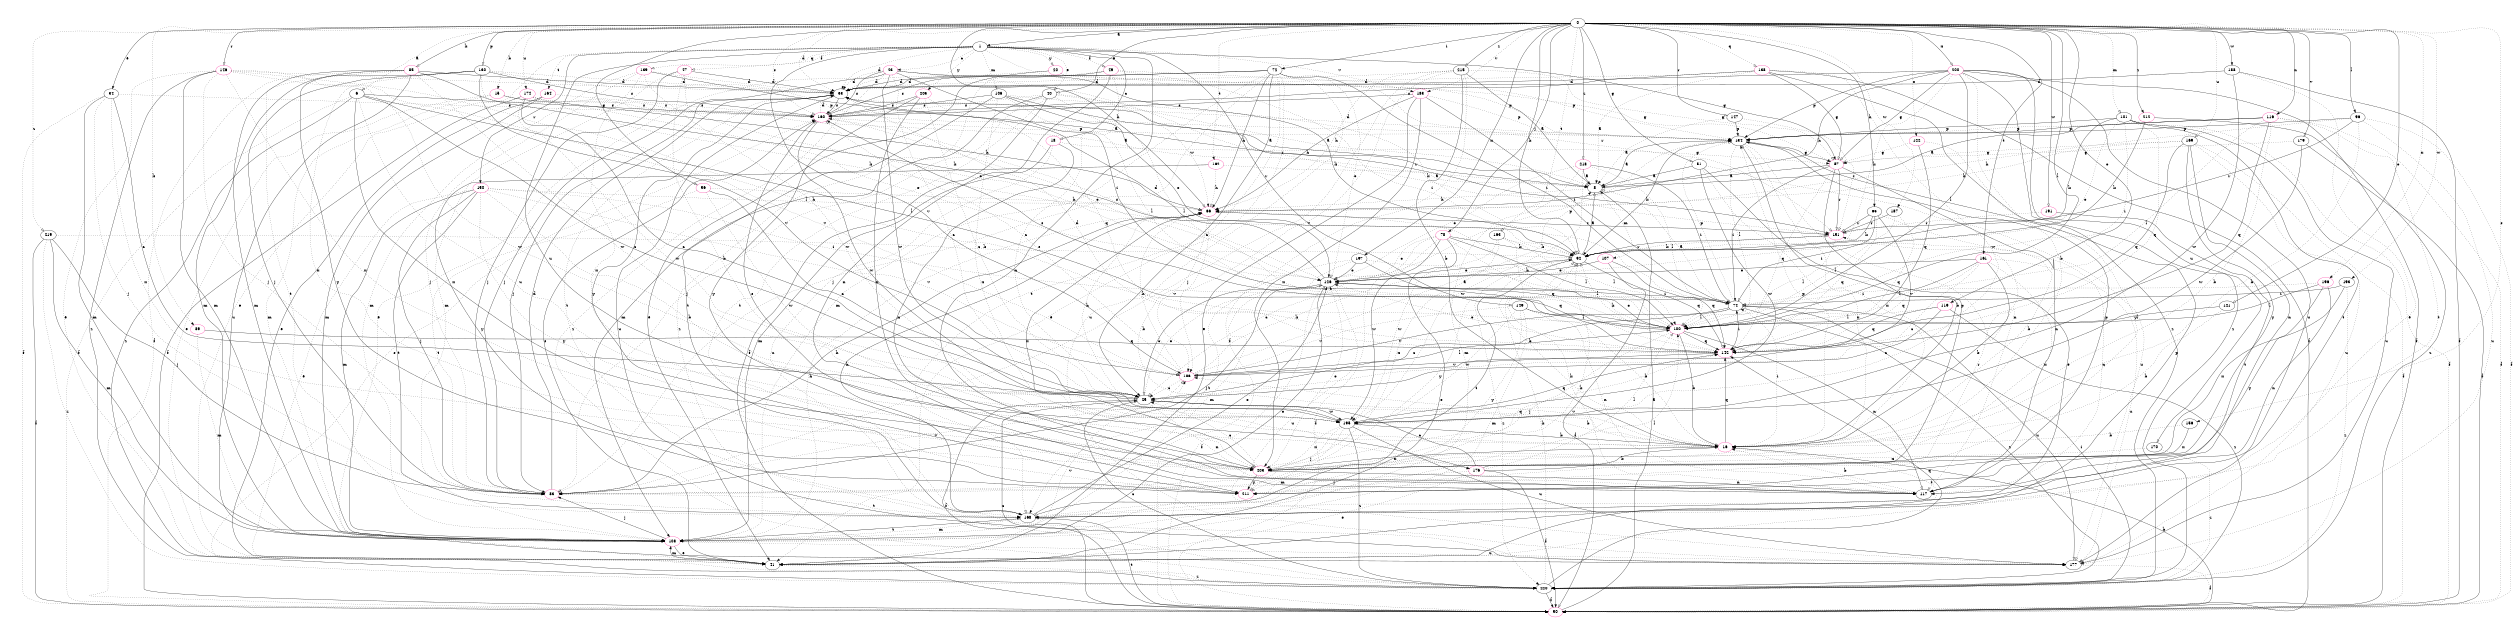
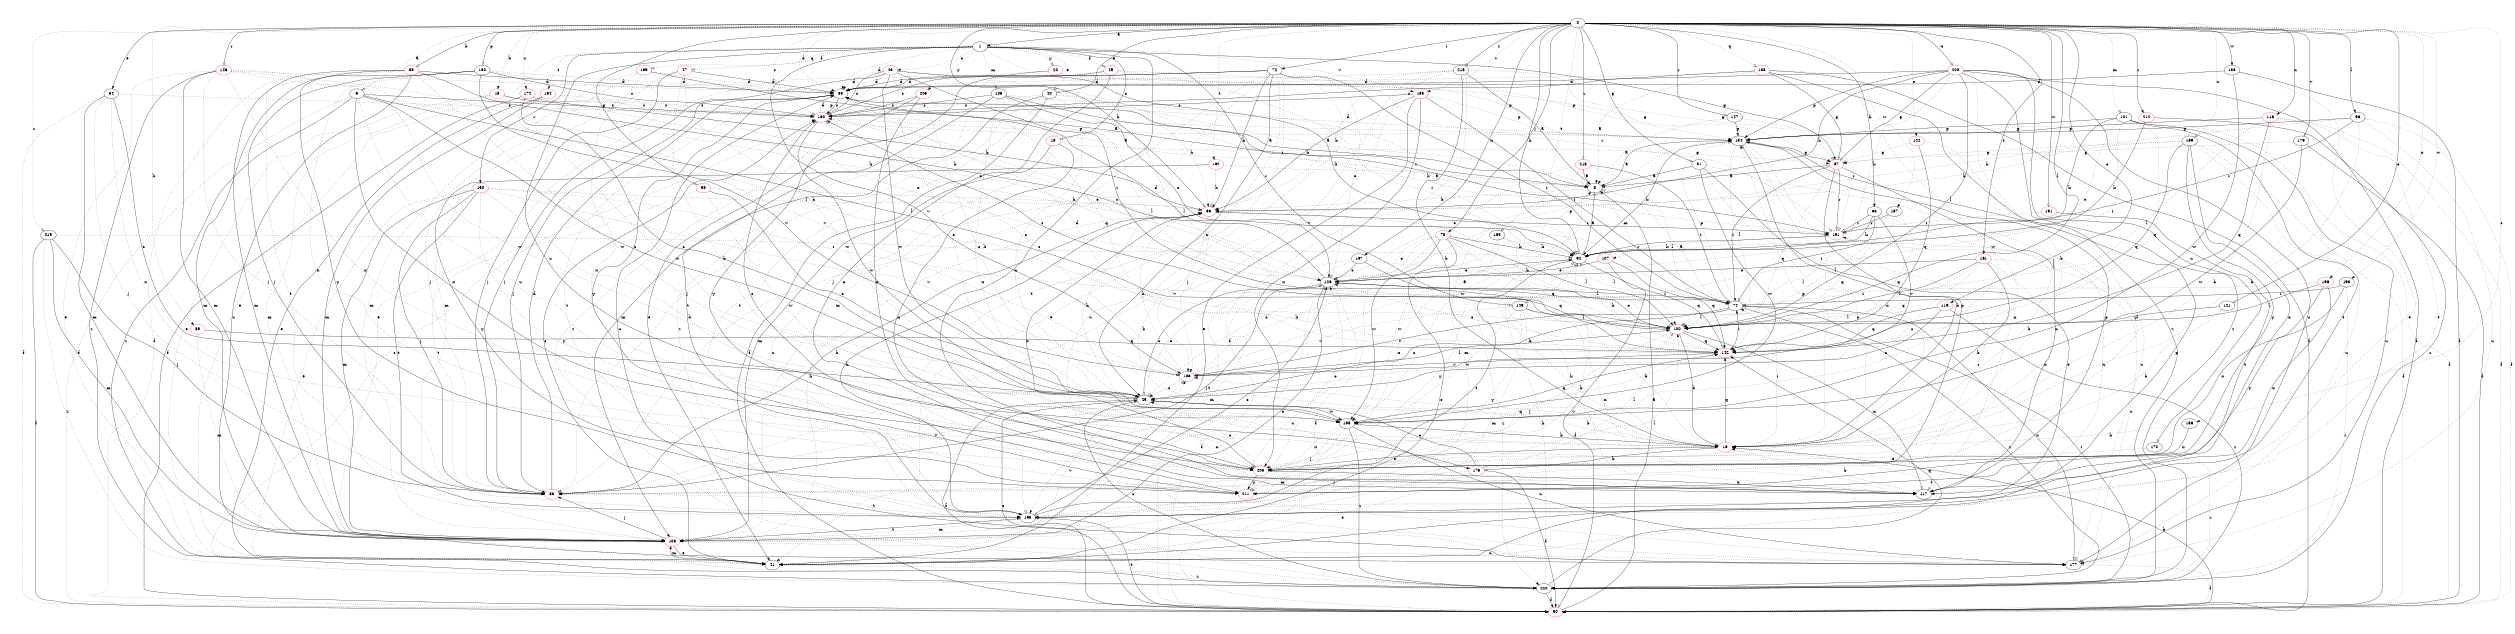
(1933, 150) -> none
(1192, 153) -> (1192, 153)
(1992, 246) -> (1865, 258)
(1617, 460) -> (1602, 458)
